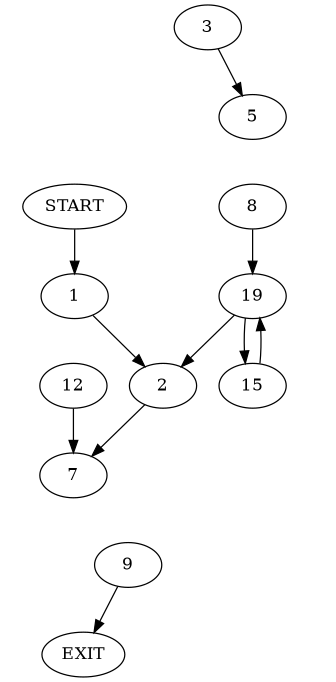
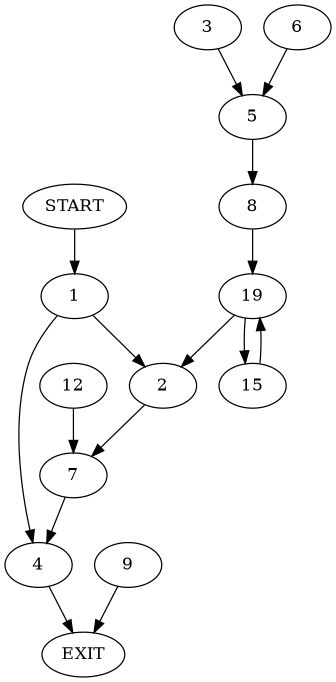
none -> (297, 27)
none -> (253, 156)
none -> (39, 565)
